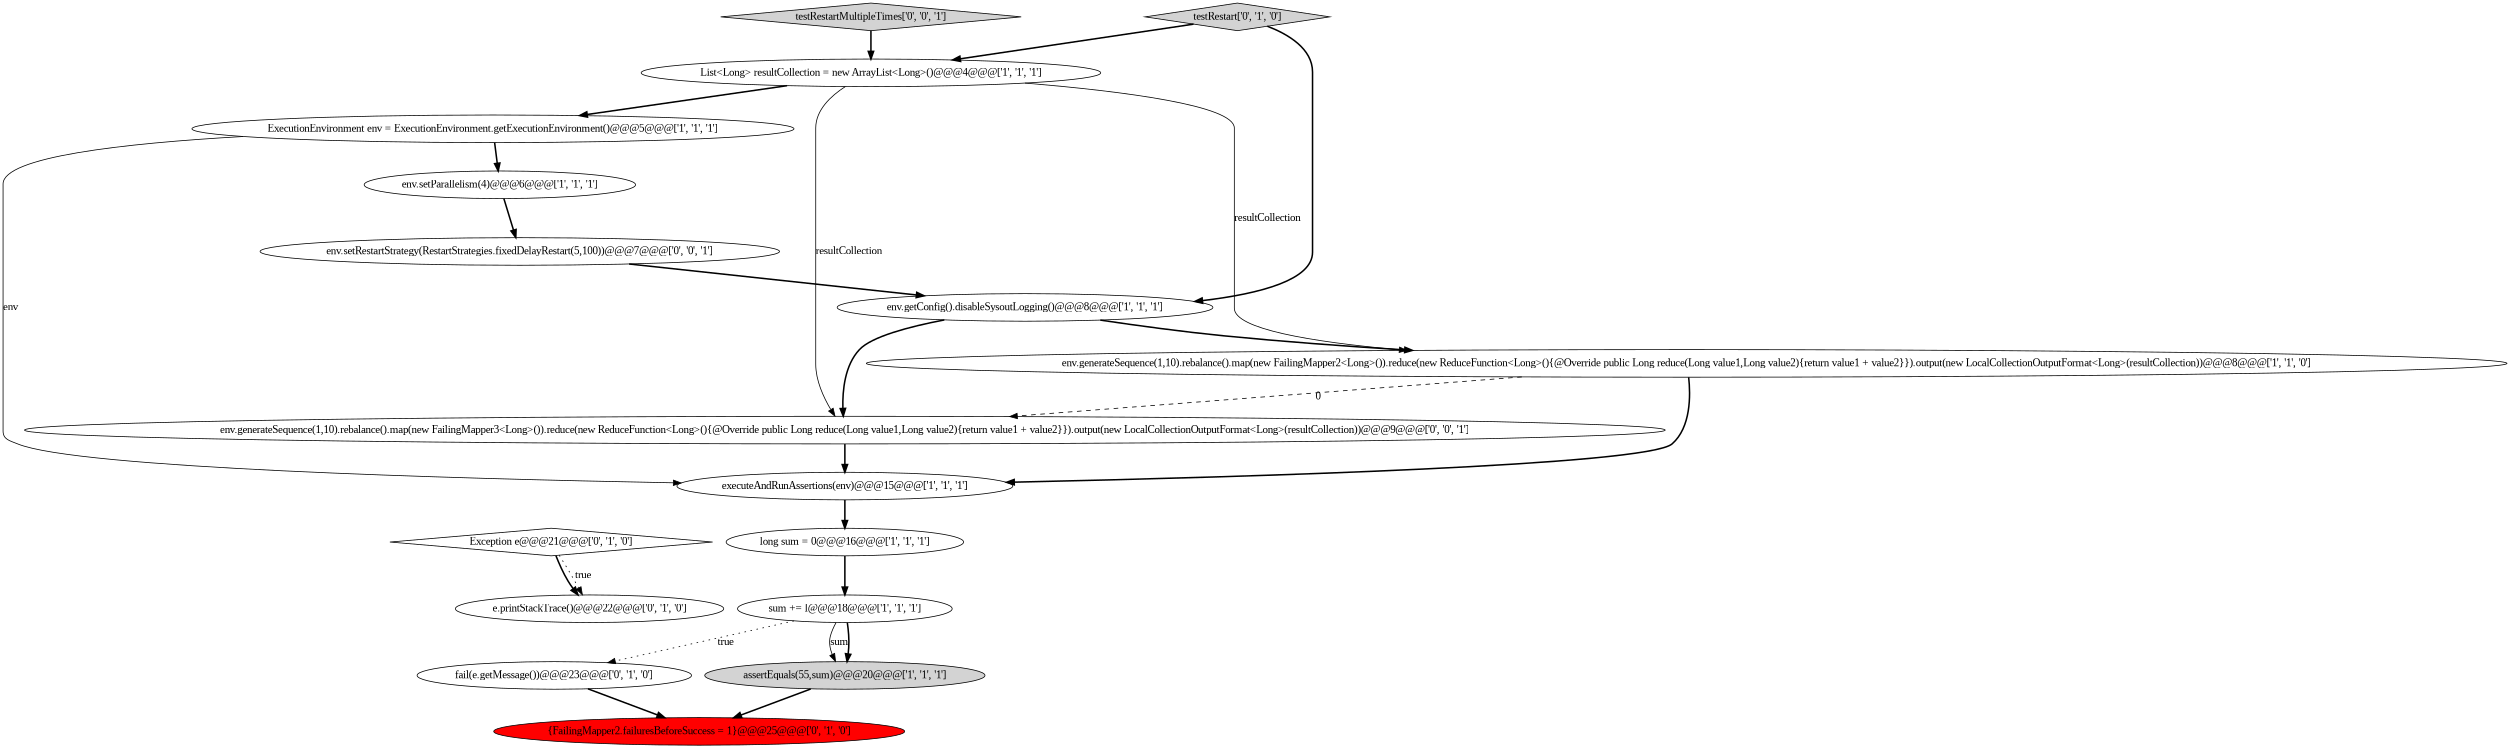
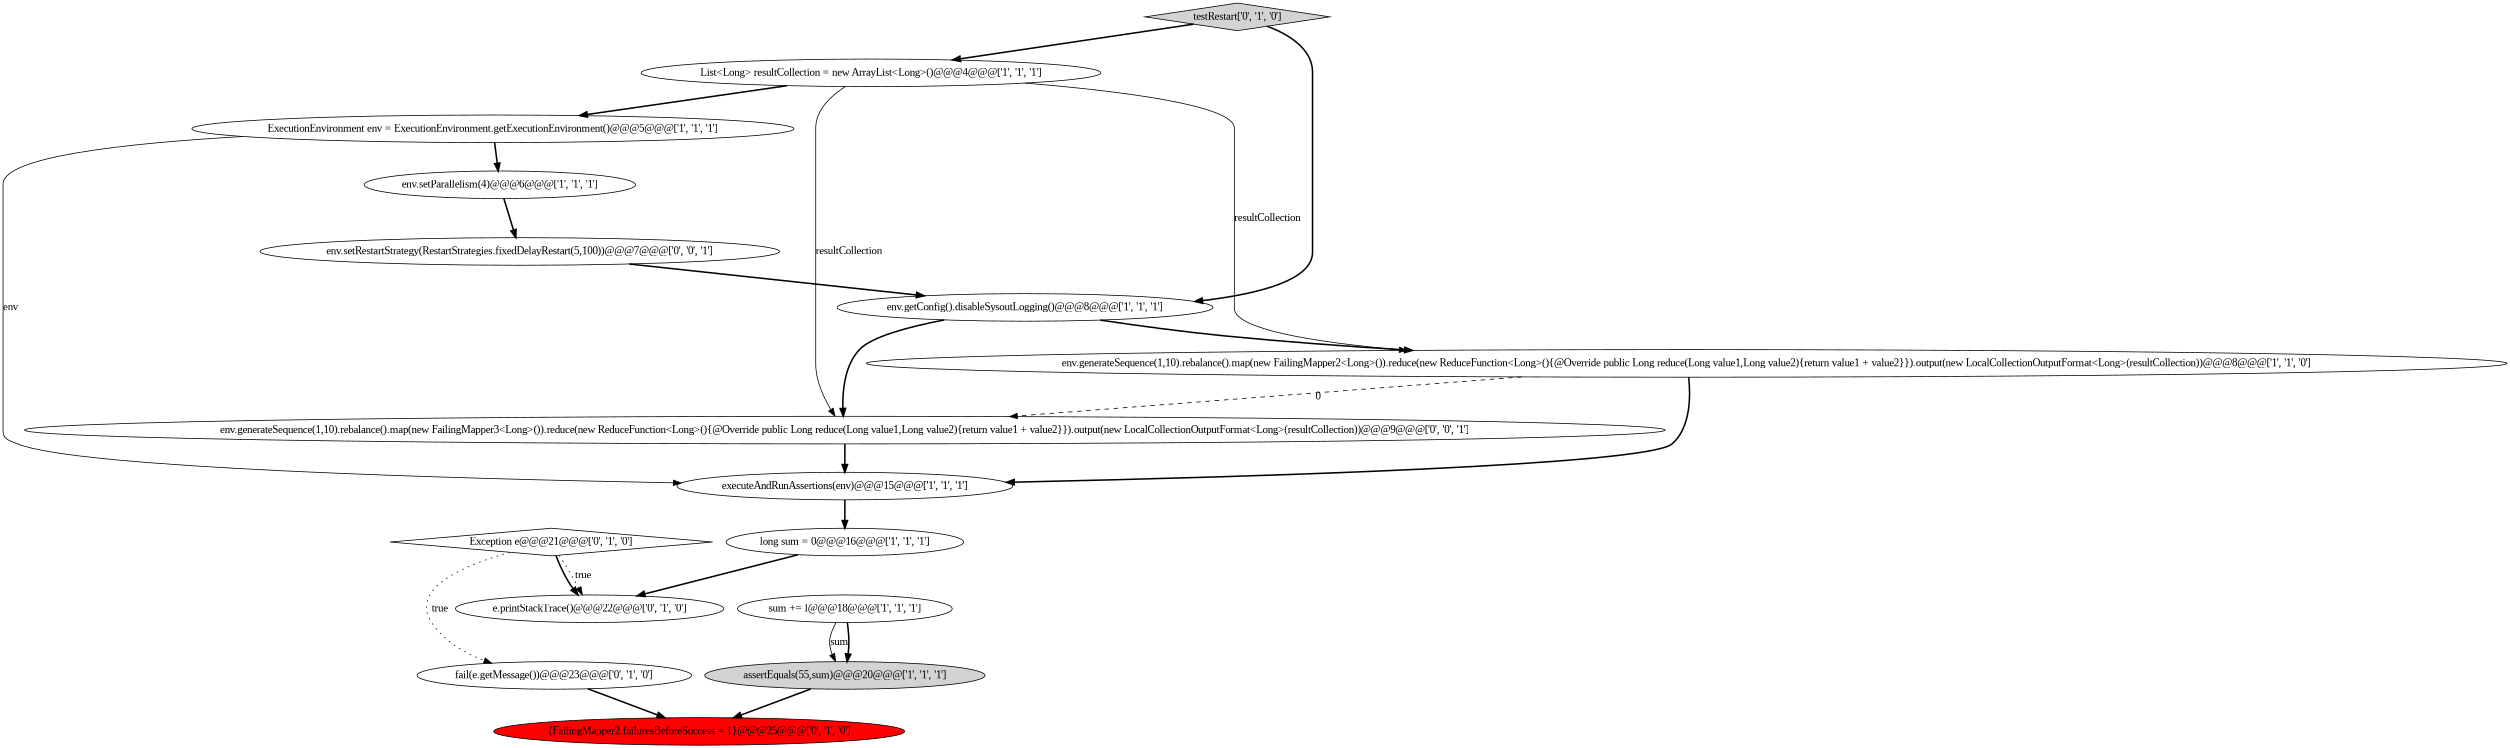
(871, 17) -> none
(845, 572) -> (721, 574)
(705, 641) -> (429, 596)
